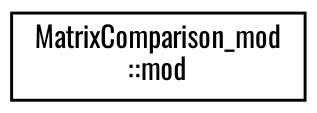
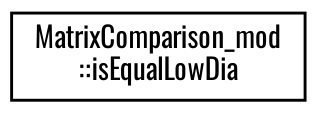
(158, 57) -> (158, 57)
